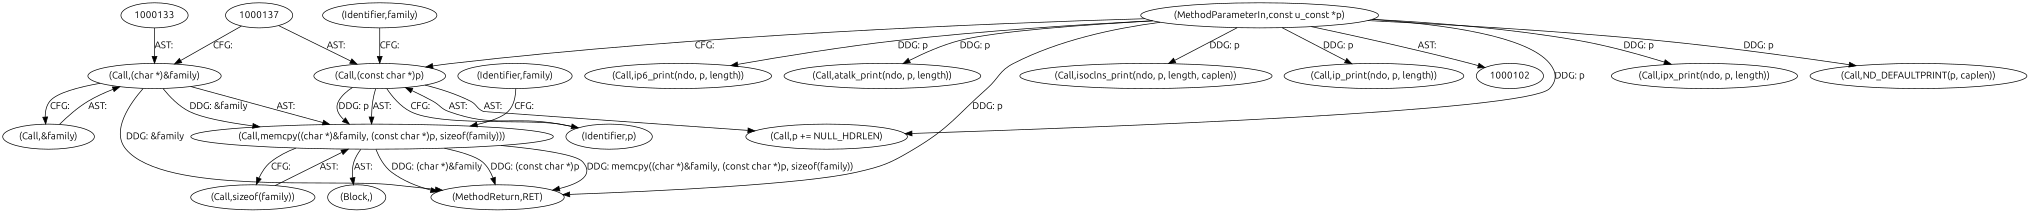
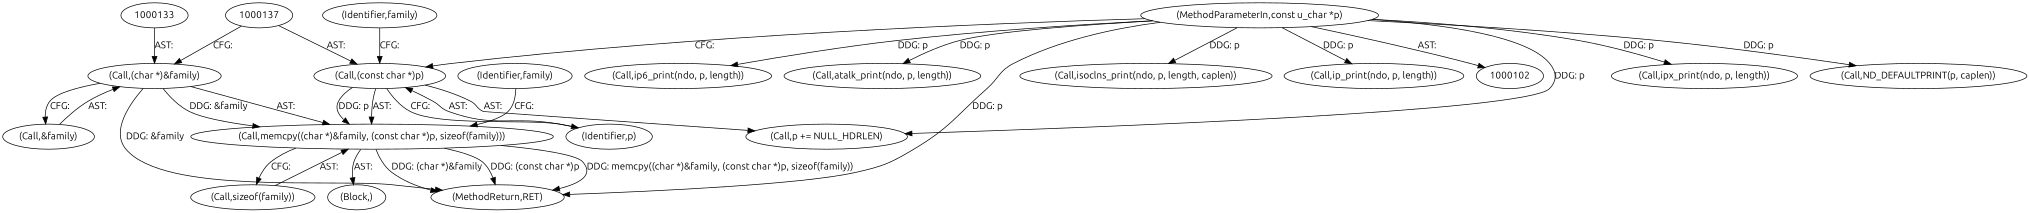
(1260, 15) -> (1260, 15)
